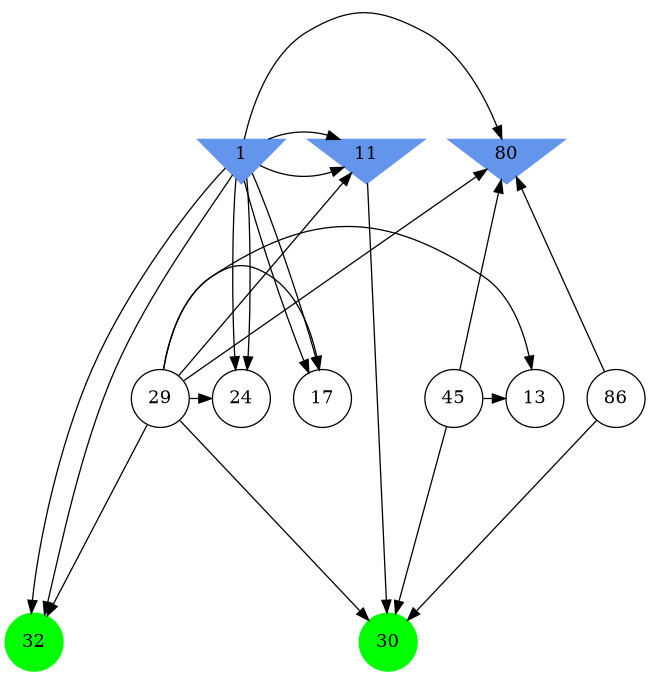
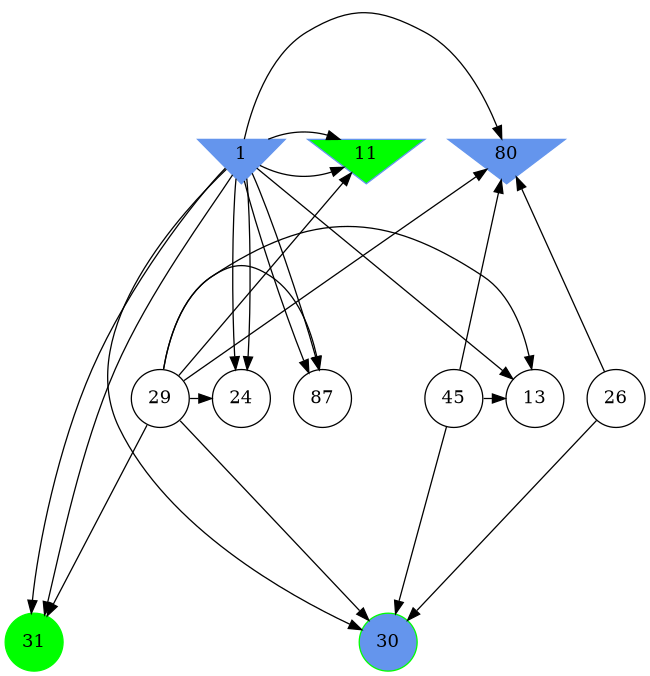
(366, 154) -> (366, 154)
none -> (380, 269)
(377, 391) -> (122, 433)
(323, 398) -> (323, 398)
(616, 398) -> (616, 398)
(34, 642) -> (34, 642)
(388, 642) -> (388, 642)
